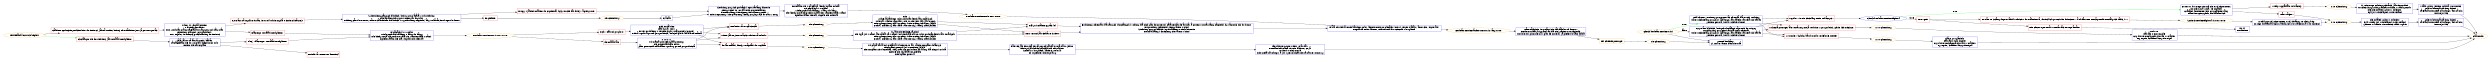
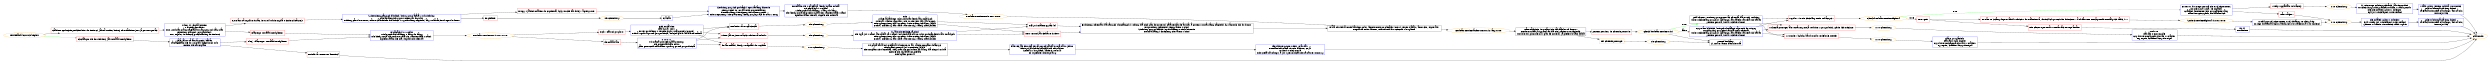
(1884, 18) -> (1884, 18)
none -> (2360, 30)
none -> (1612, 32)
none -> (1411, 60)
